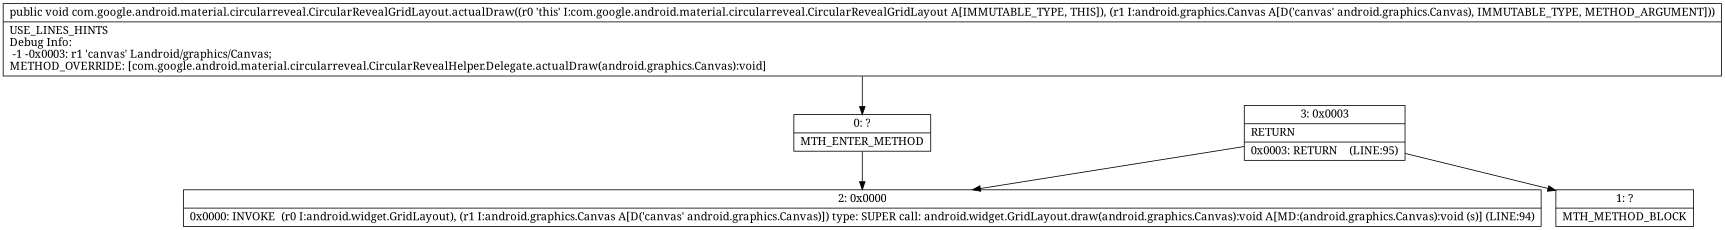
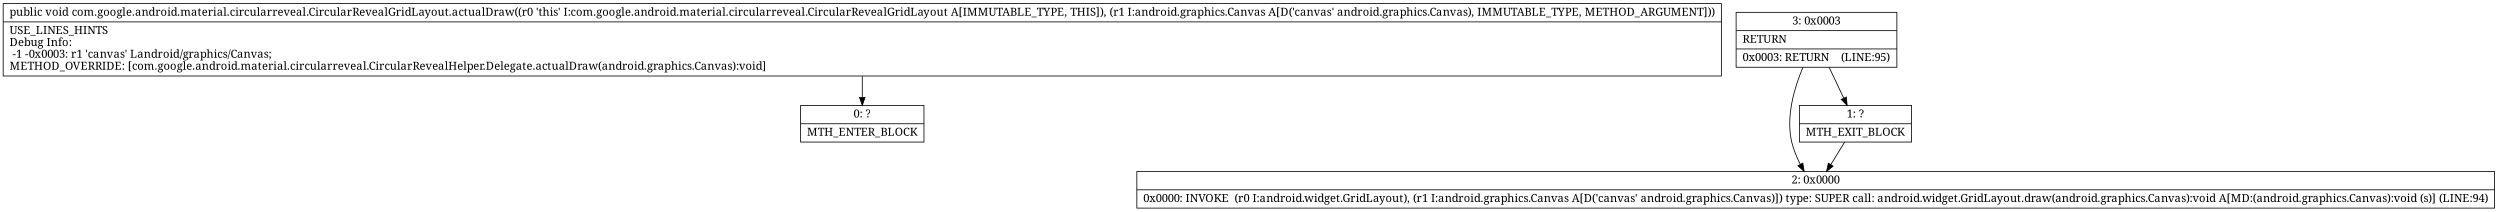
(862, 142) -> (862, 133)
(862, 167) -> (1838, 153)
(1625, 217) -> (1855, 133)
